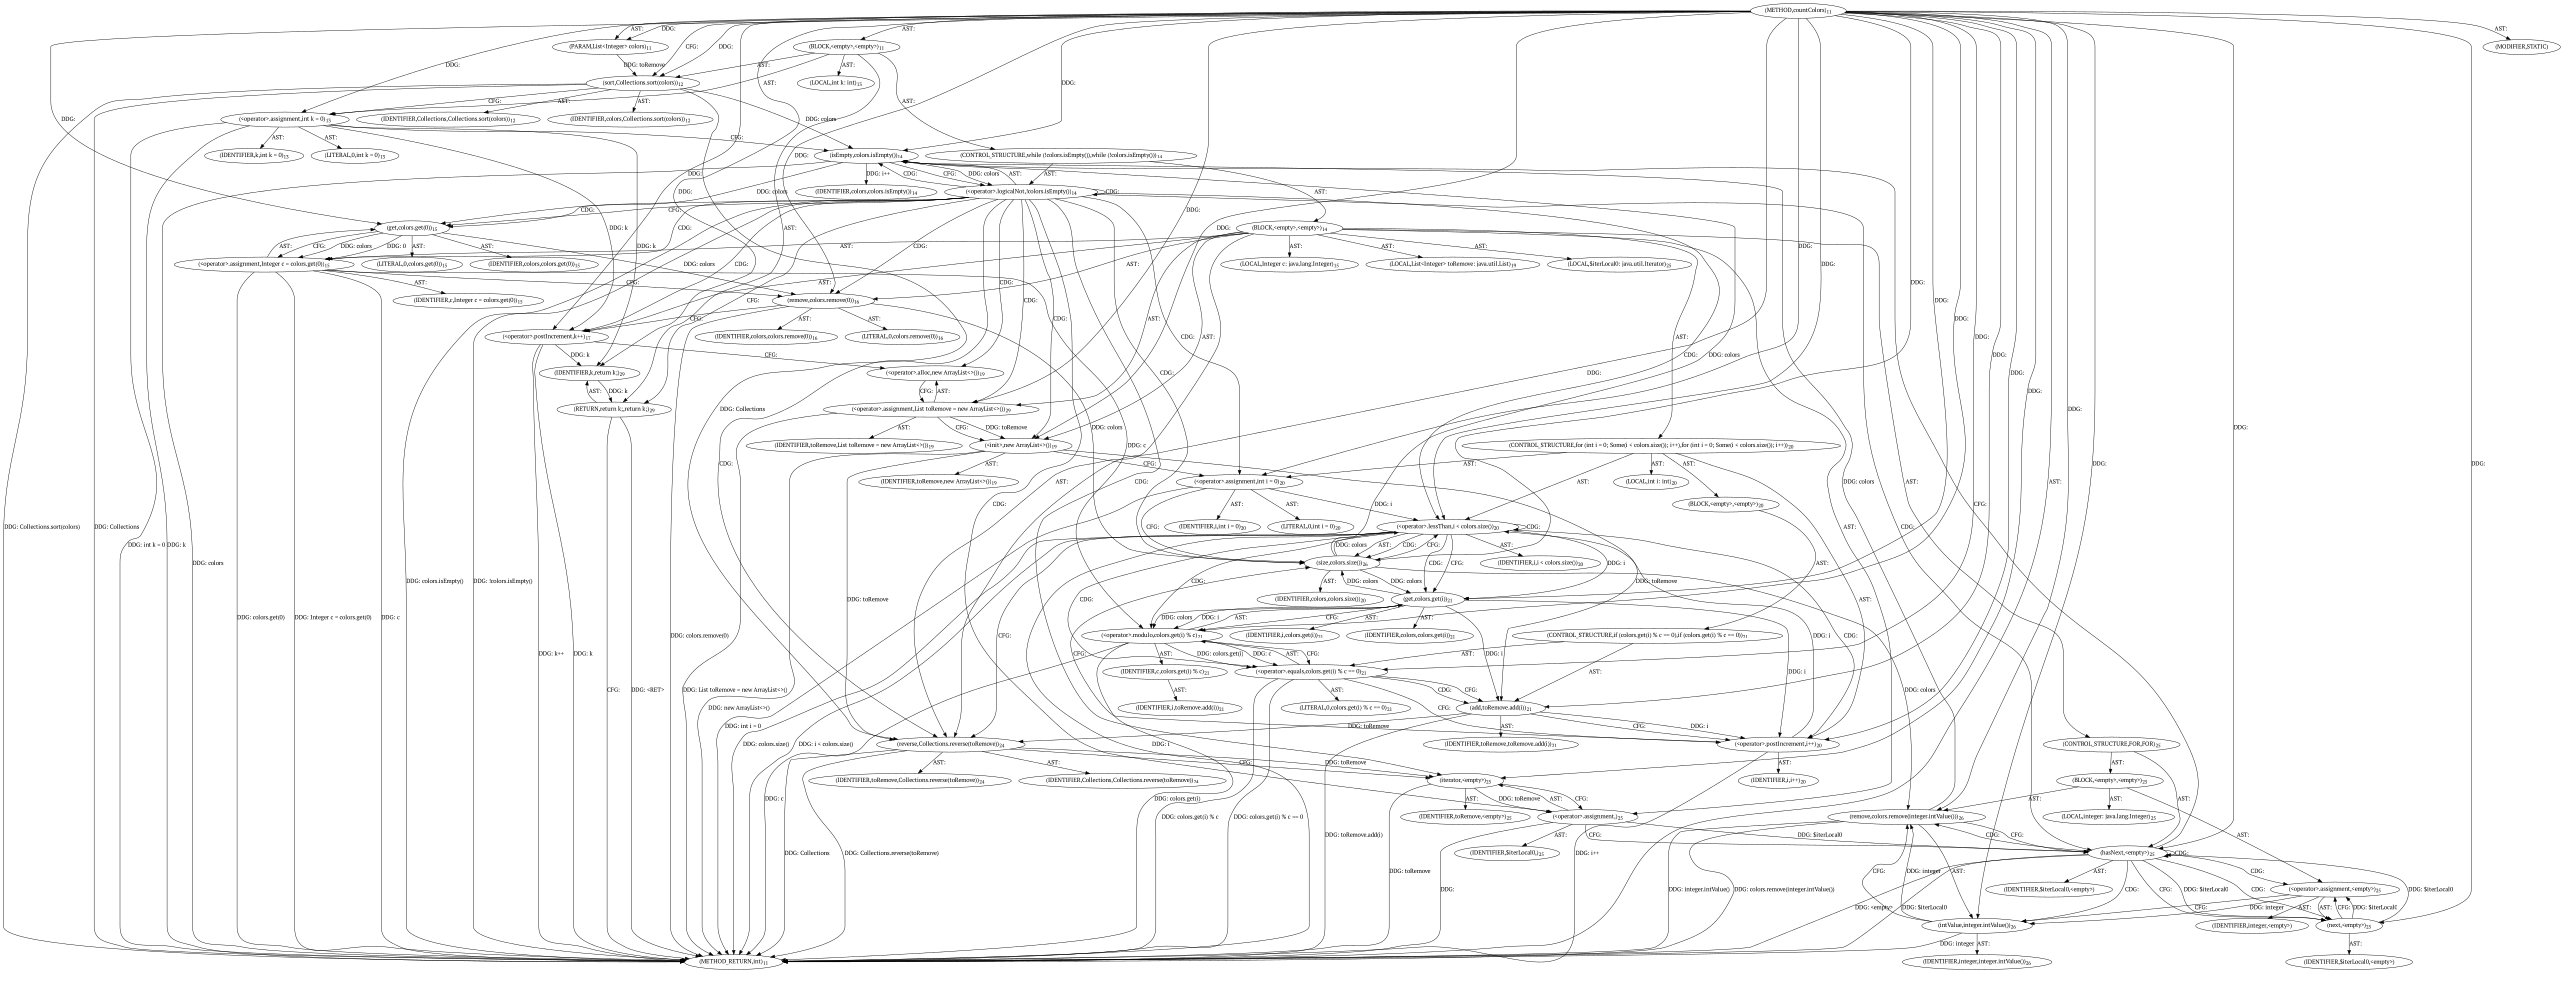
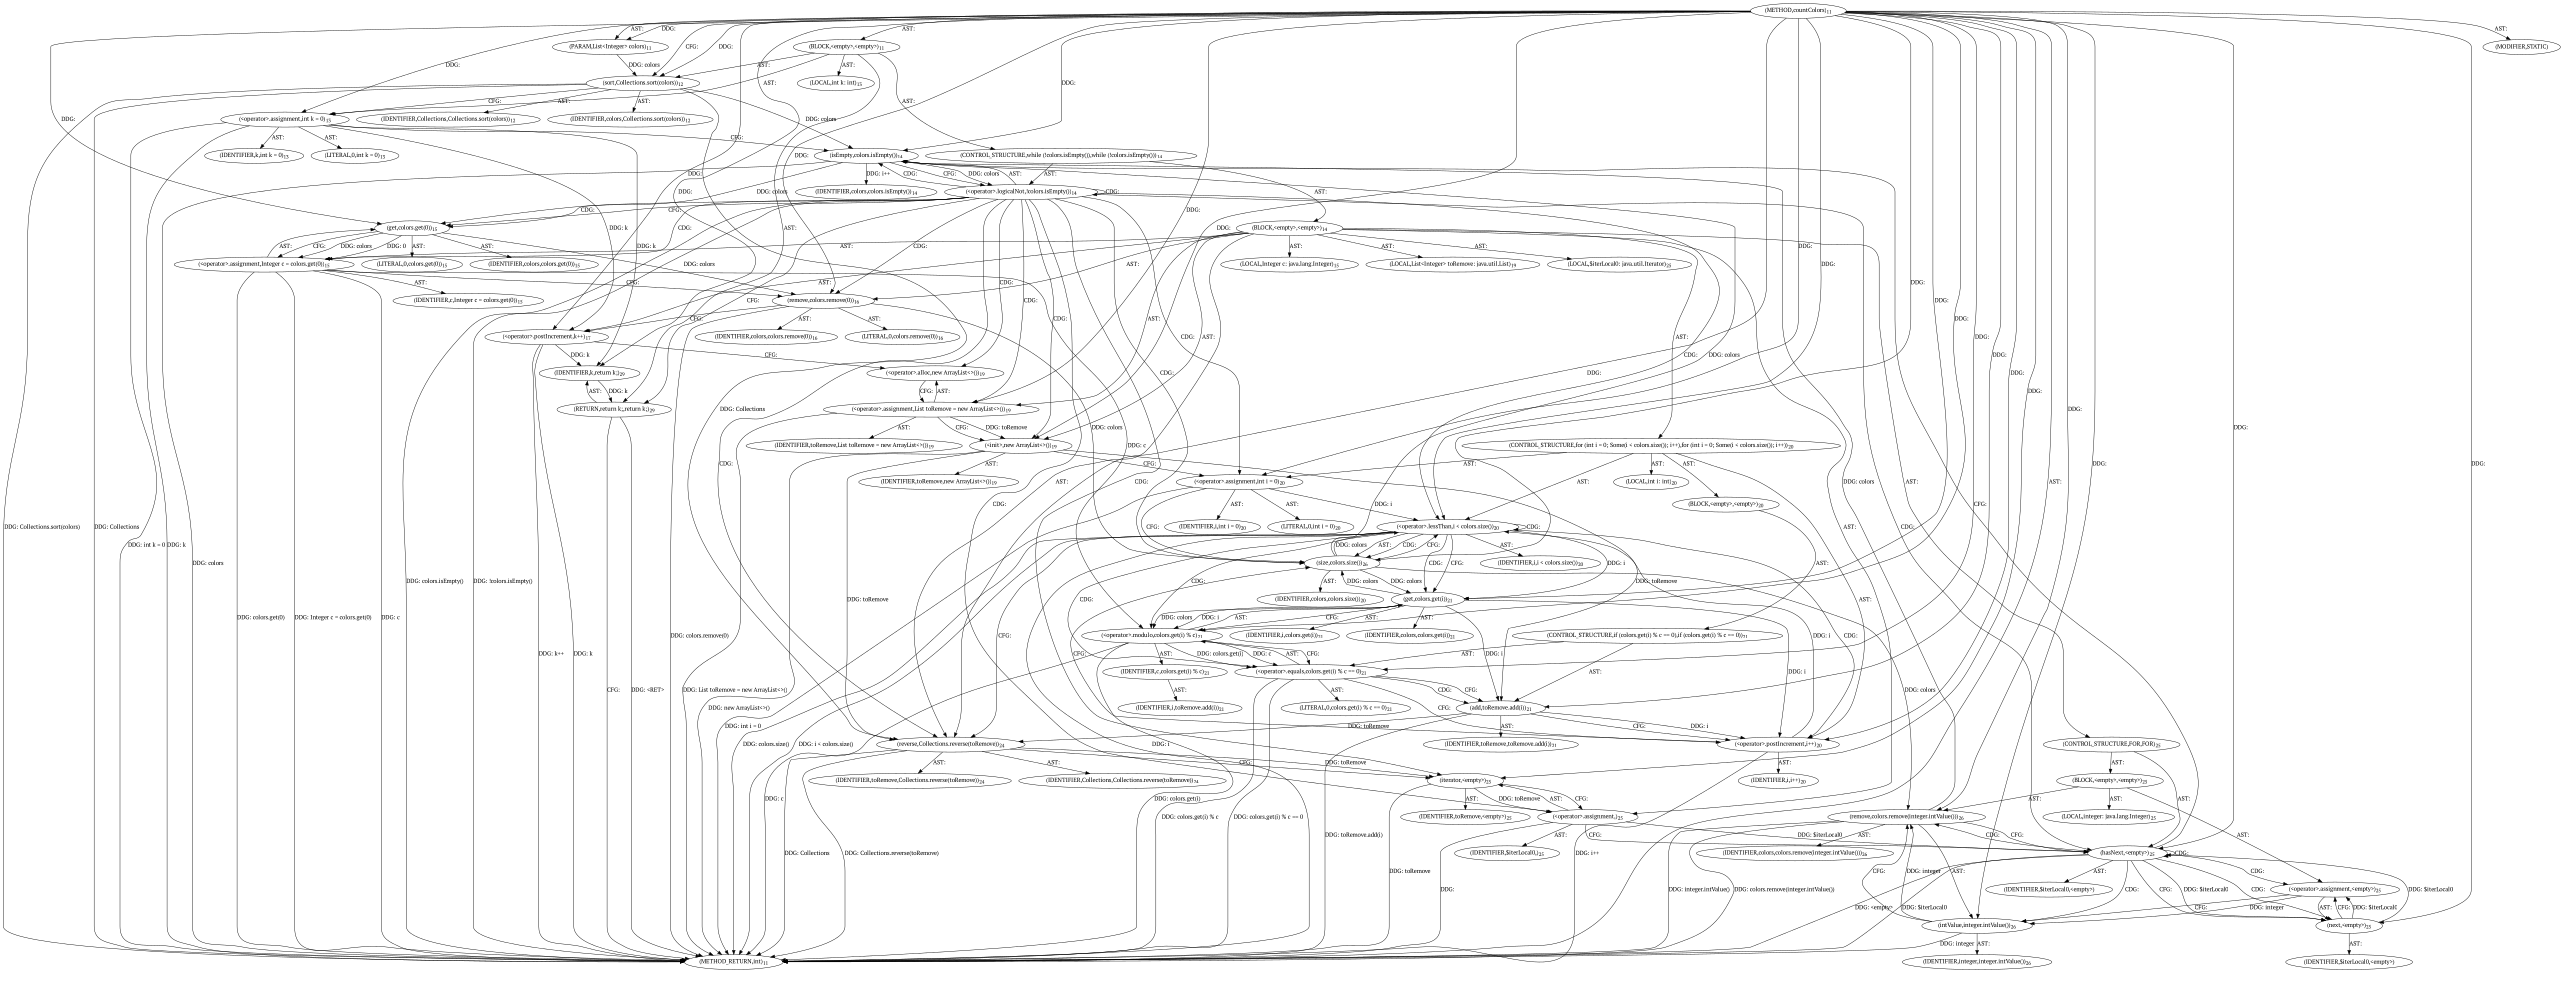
(644, 65) -> (644, 65)
(764, 227) -> none
(1008, 409) -> (1008, 409)
none -> (1795, 853)
(2252, 926) -> none
